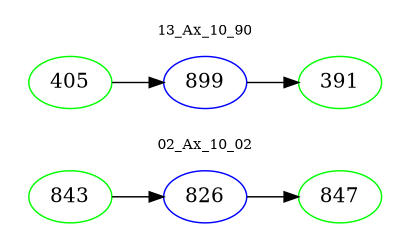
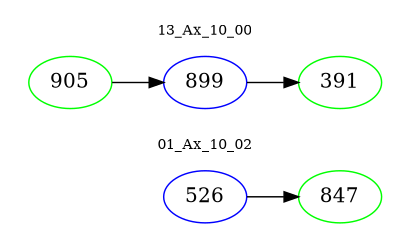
(205, 31) -> (205, 31)
(70, 82) -> (70, 82)
(205, 145) -> (205, 145)
(70, 197) -> none
(205, 197) -> (205, 197)
